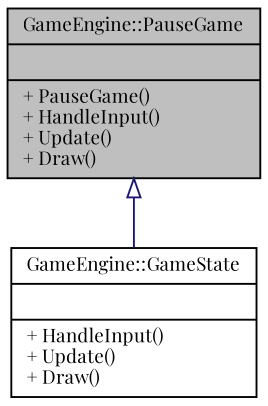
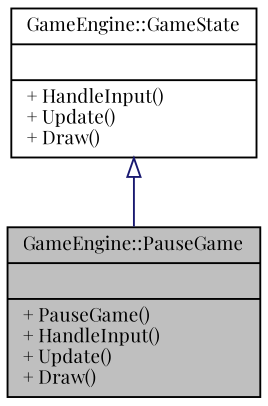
(134, 223) -> (134, 202)
